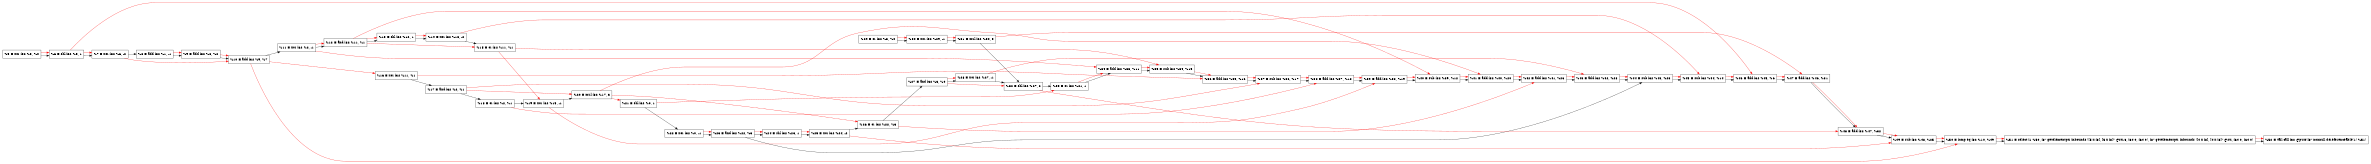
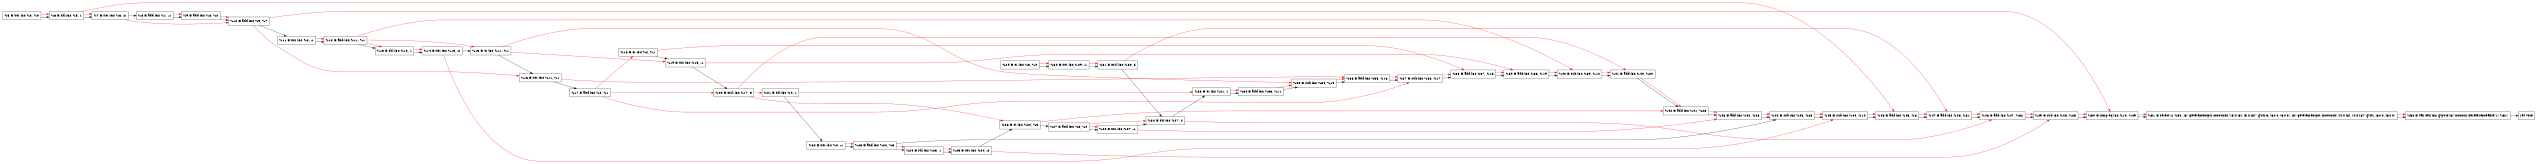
(705, 58) -> none
none -> (514, 64)
(469, 96) -> (613, 73)
none -> (2526, 116)
